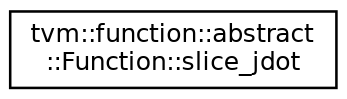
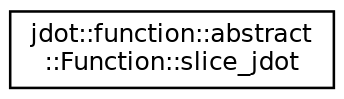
(173, 50) -> (172, 50)
